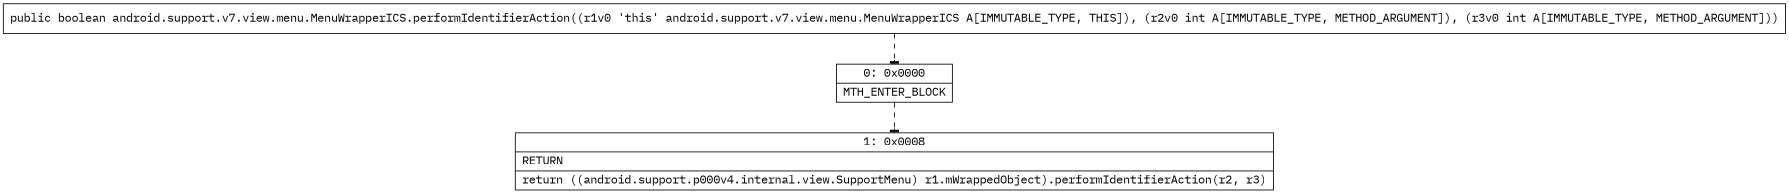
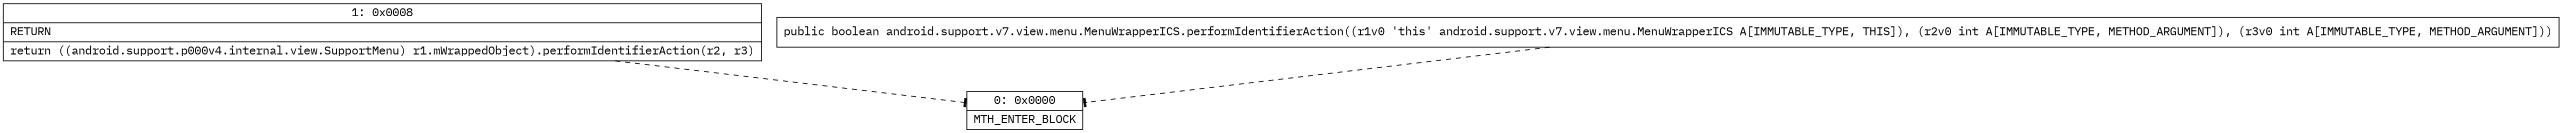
(894, 115) -> (789, 82)
